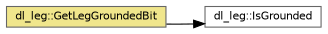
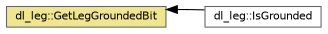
(180, 24) -> (191, 10)
